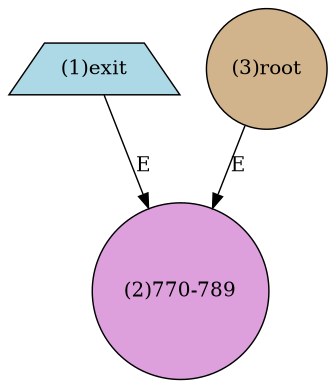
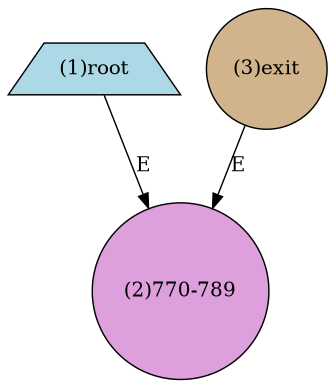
(94, 69) -> (94, 69)
(267, 69) -> (267, 69)
